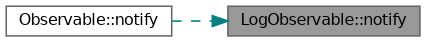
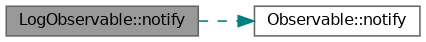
(192, 21) -> (218, 21)
